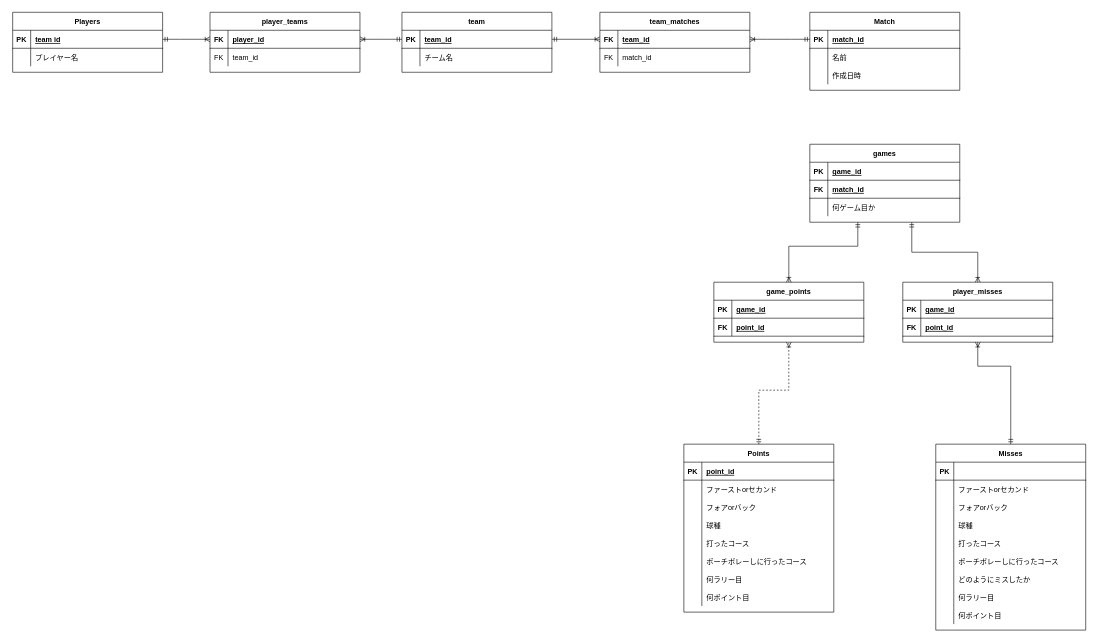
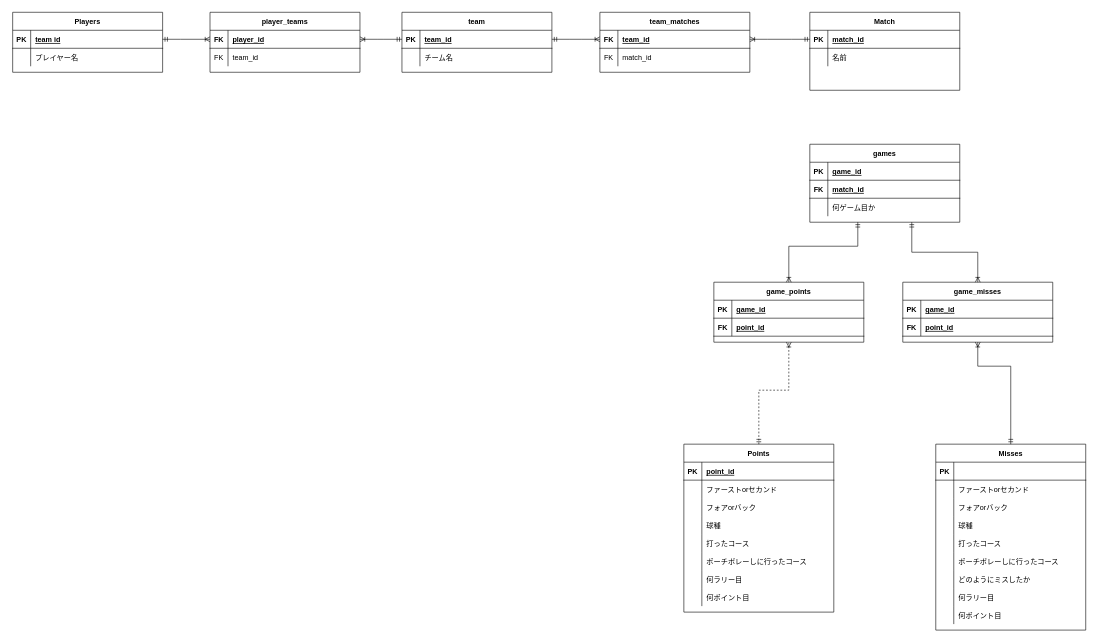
(894, 75) -> none
(977, 292) -> (977, 292)
